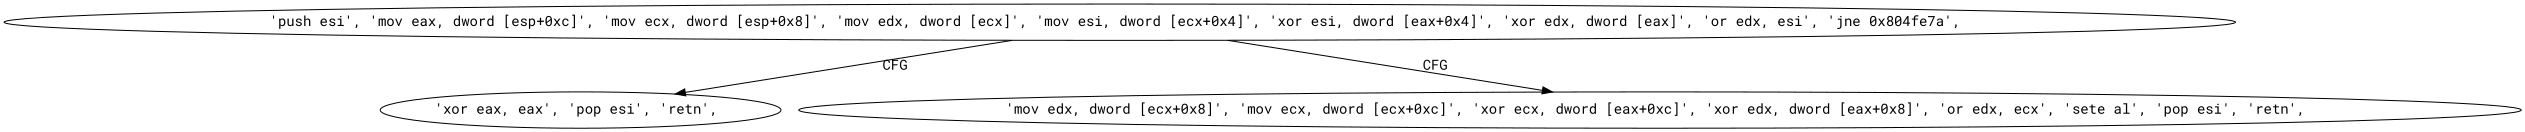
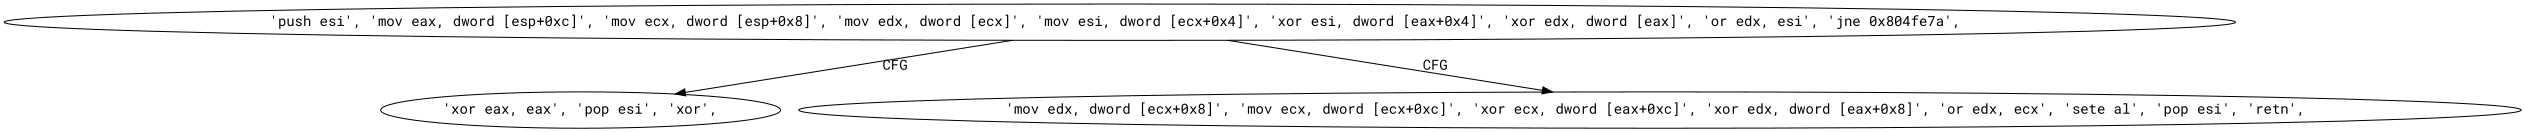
(581, 110) -> (581, 110)
